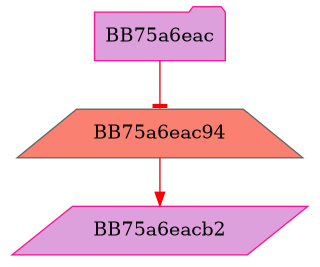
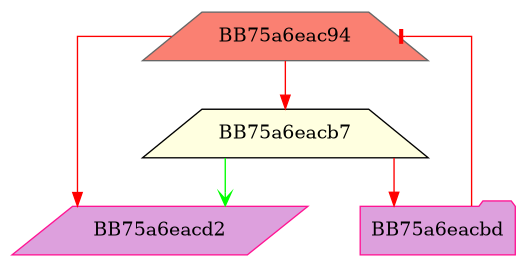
(160, 36) -> (438, 231)
none -> (285, 134)
(160, 231) -> (160, 231)
